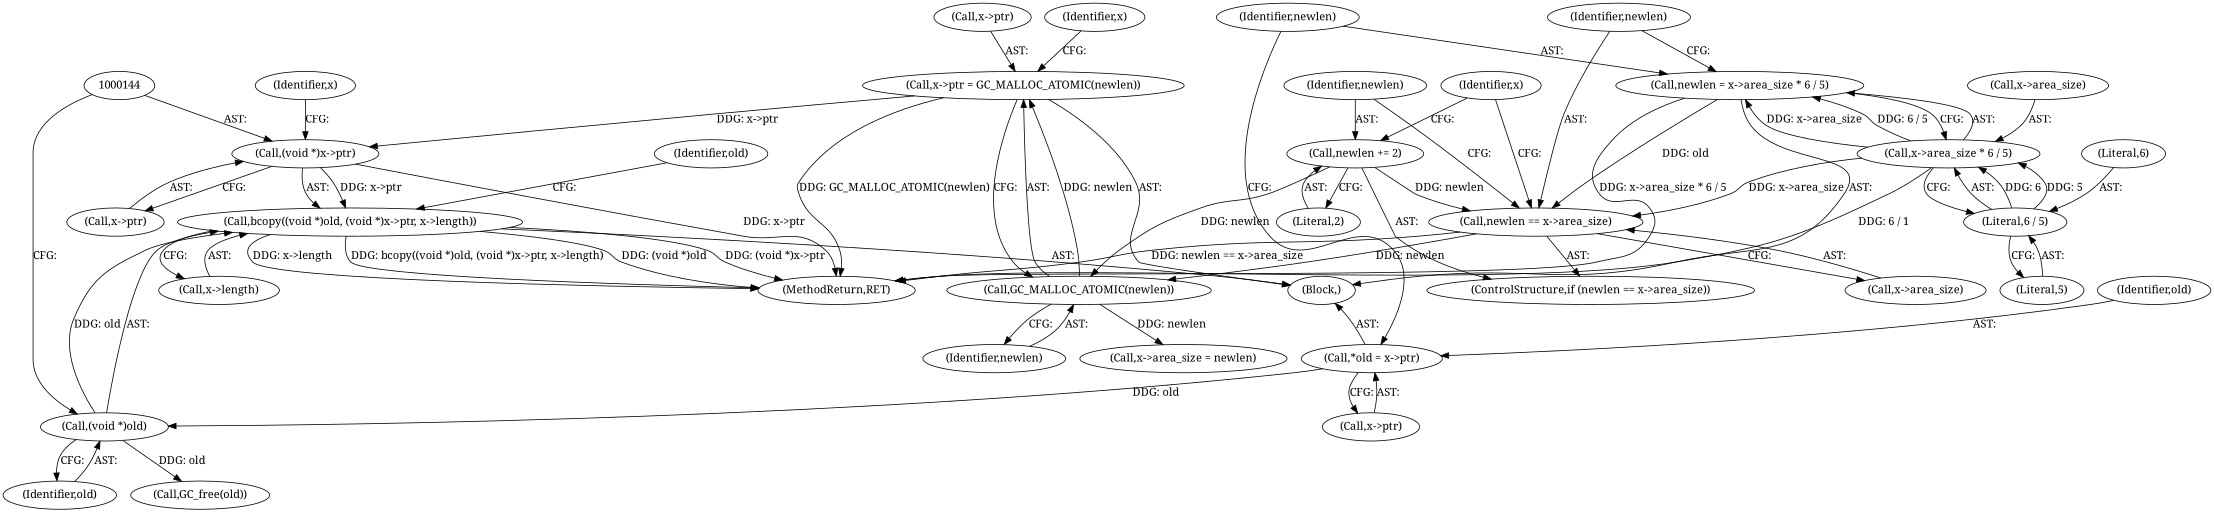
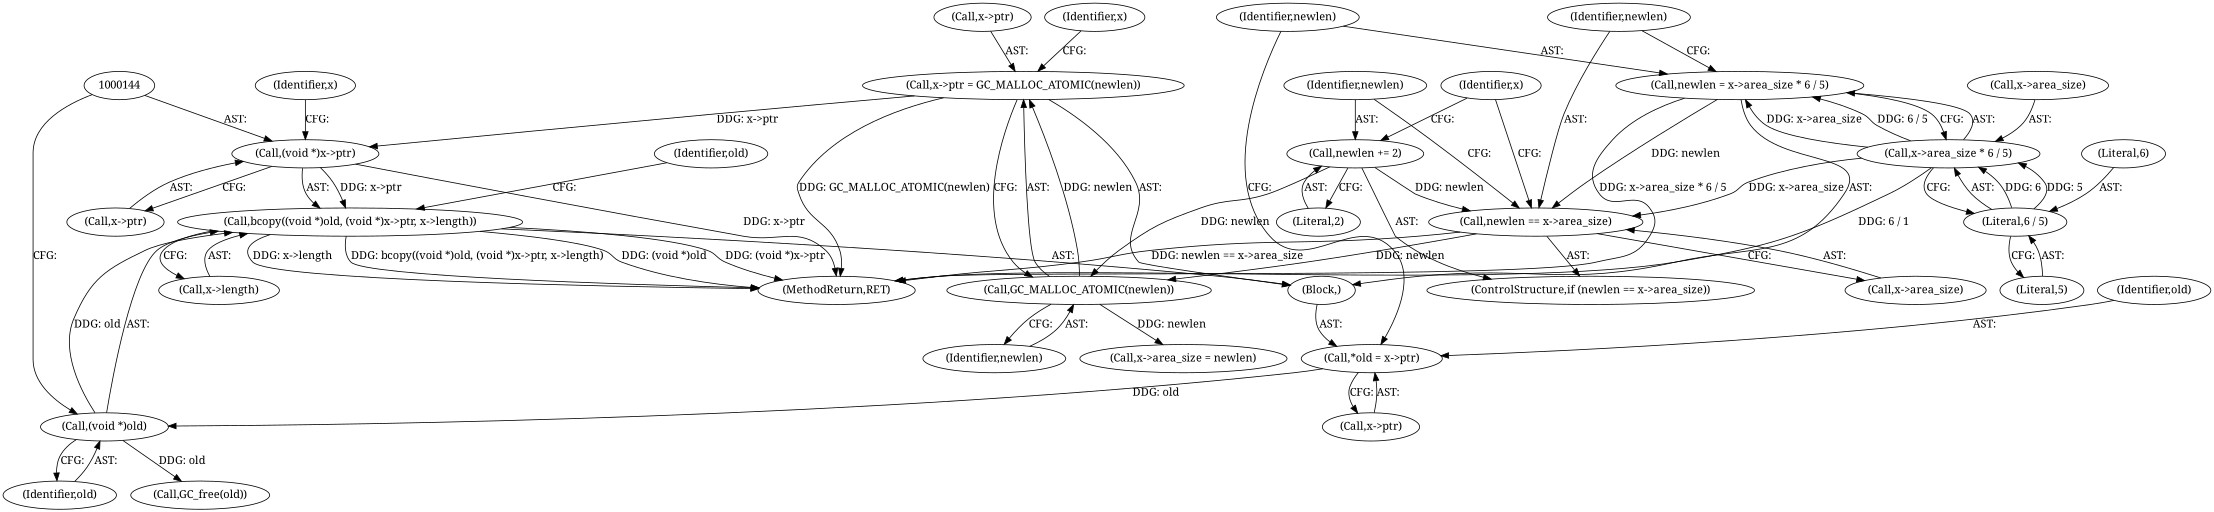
(1686, 154) -> (1686, 154)
(1354, 326) -> (1317, 326)
